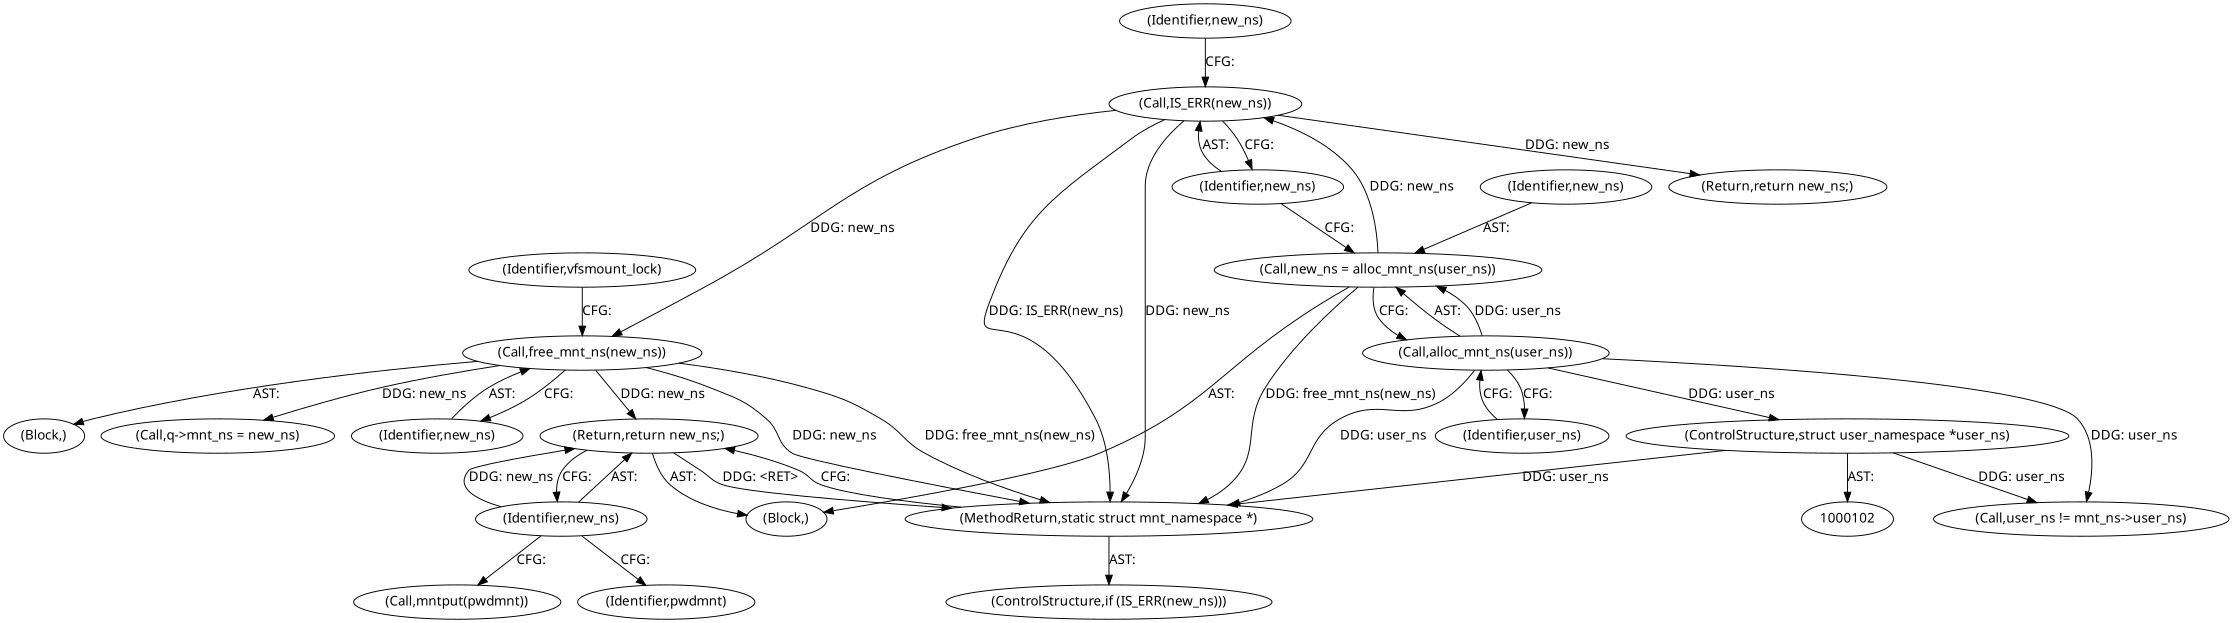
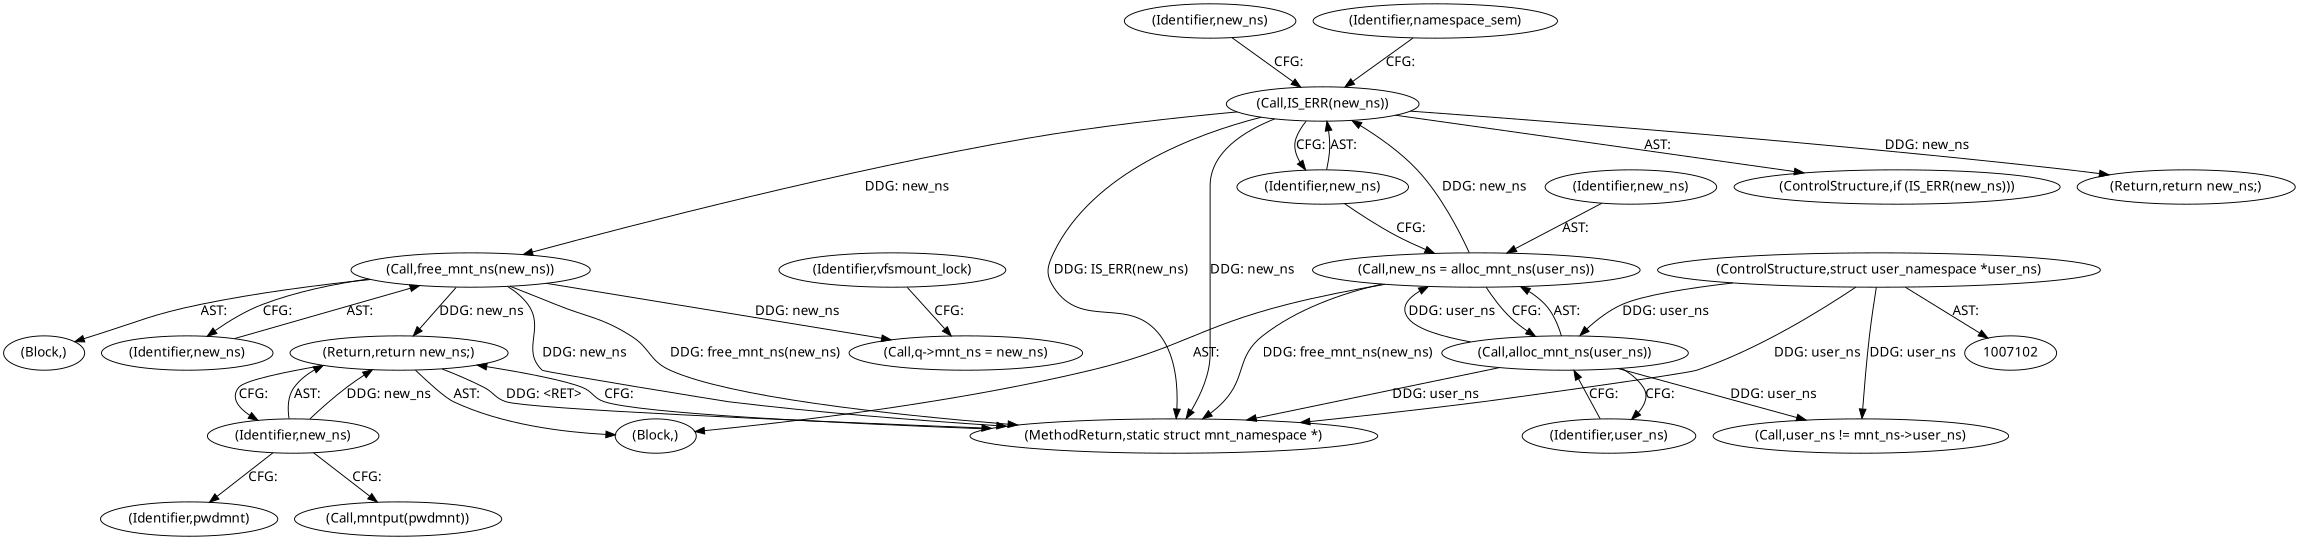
none -> (1435, 21)
(582, 307) -> (926, 308)
(1659, 393) -> (1656, 295)
(1847, 519) -> (2011, 353)
(1109, 556) -> (1595, 143)
